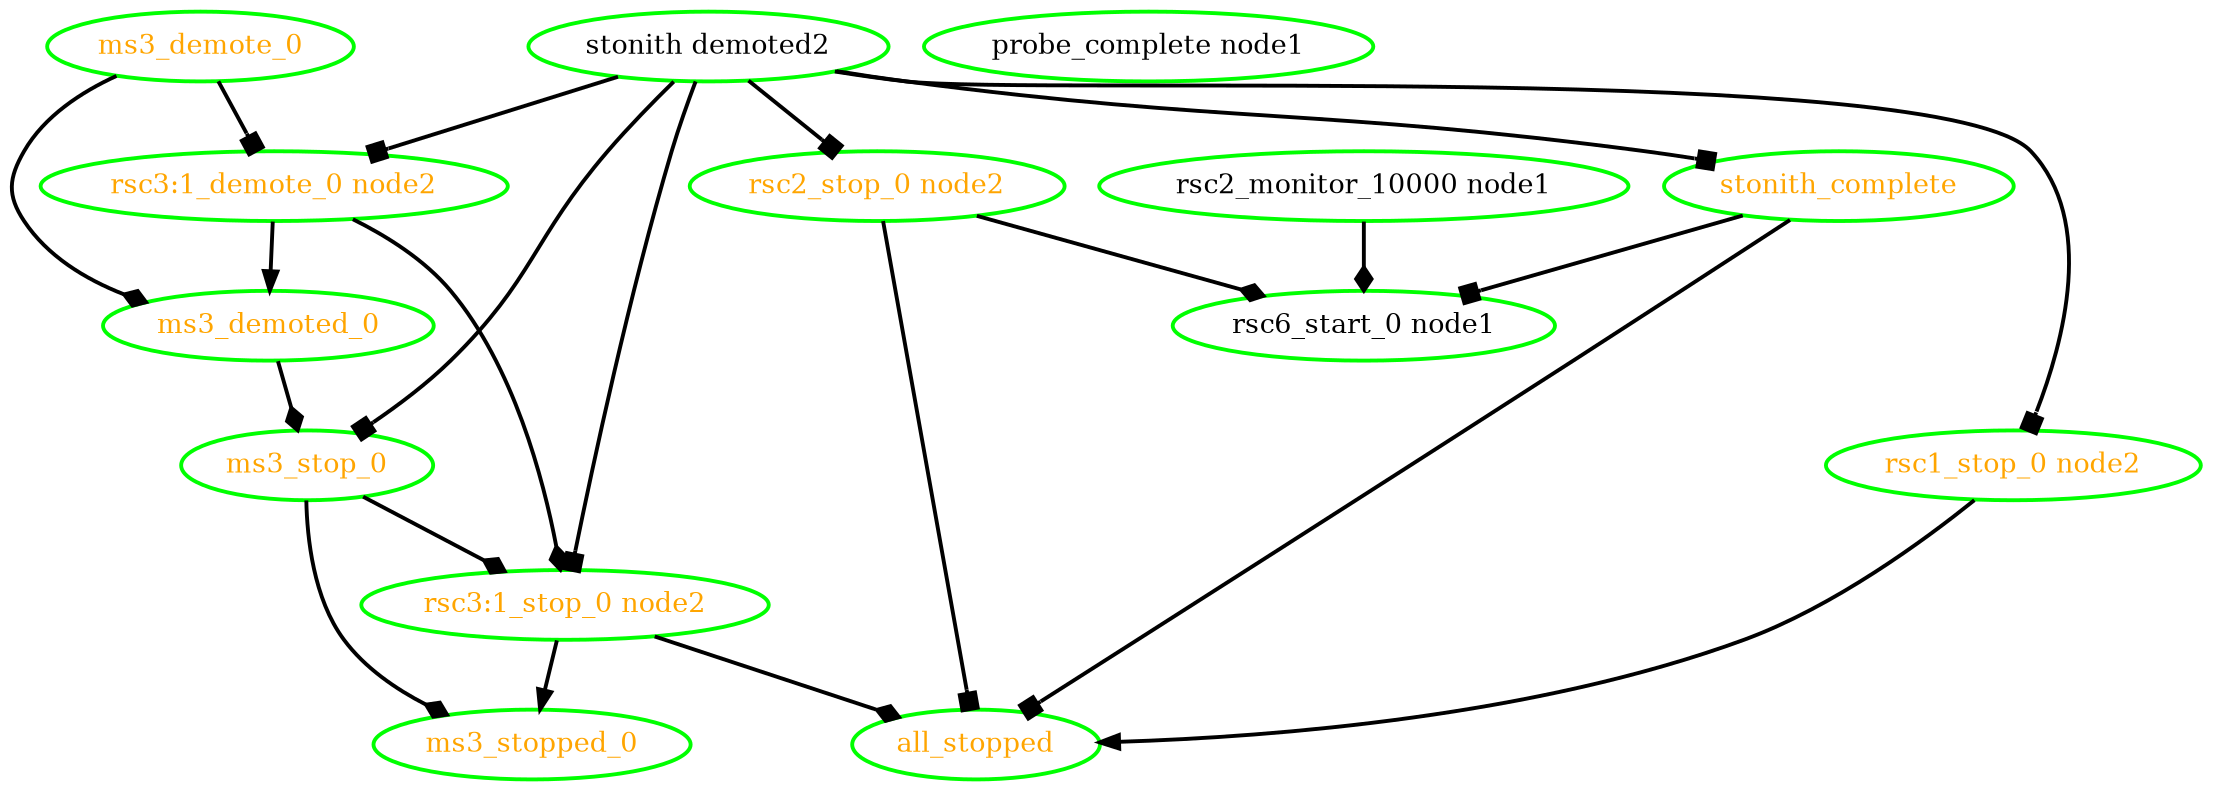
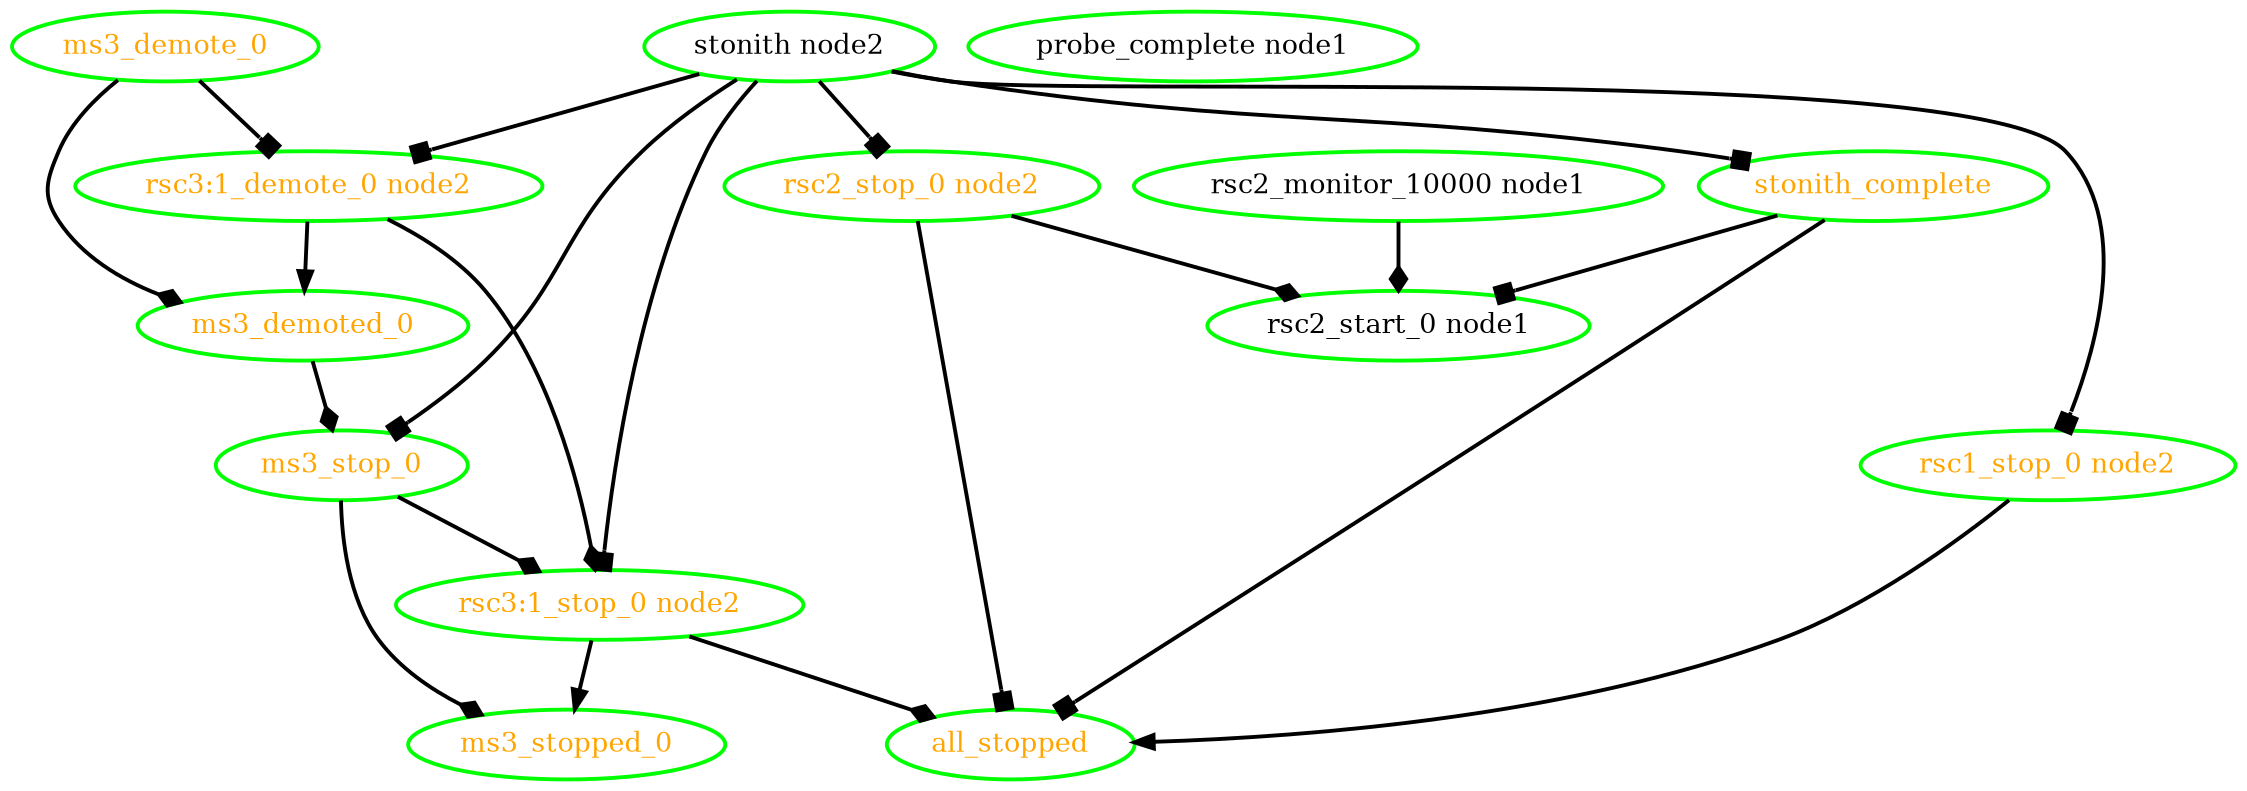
(709, 47) -> (790, 47)
(1364, 326) -> (1399, 326)
